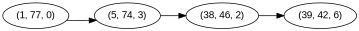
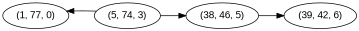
(222, 16) -> (222, 16)
(78, 21) -> (85, 11)
